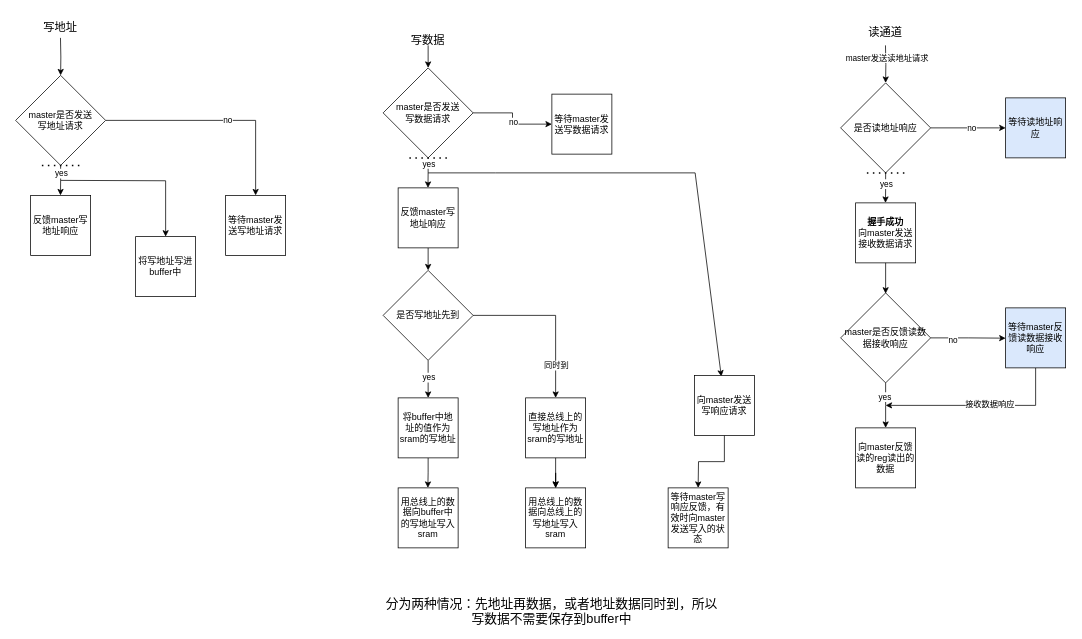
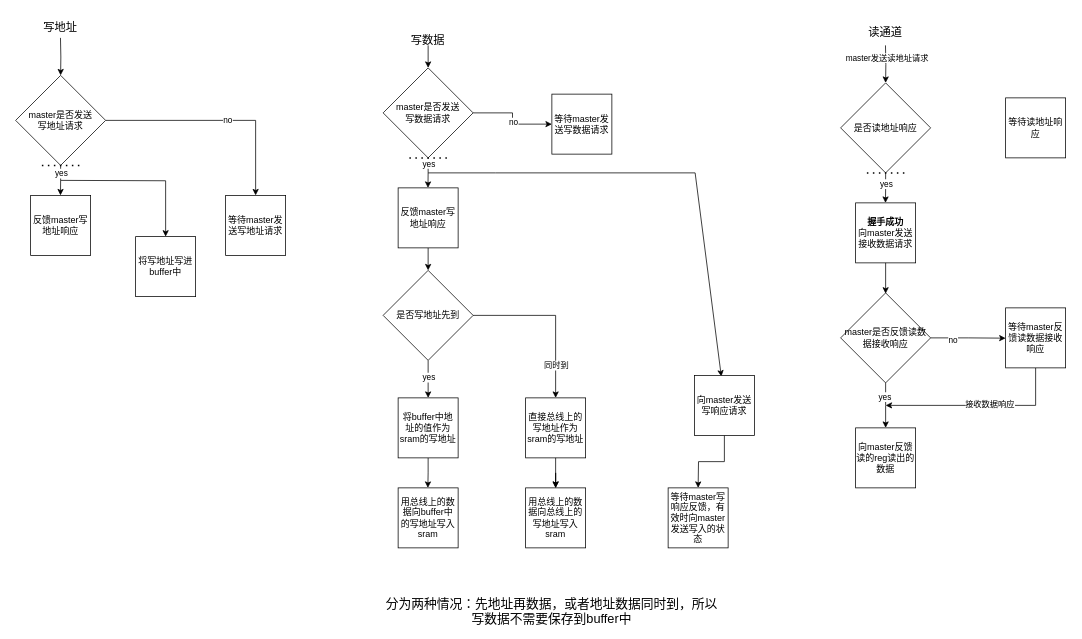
(971, 128) -> none
(1035, 128) -> (1035, 128)
(1035, 338) -> (1035, 338)
